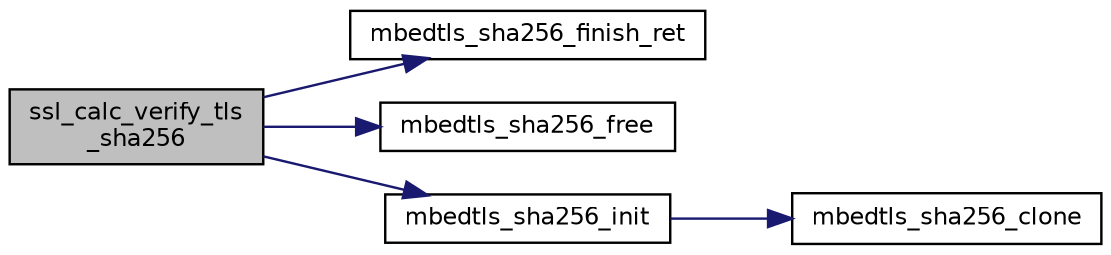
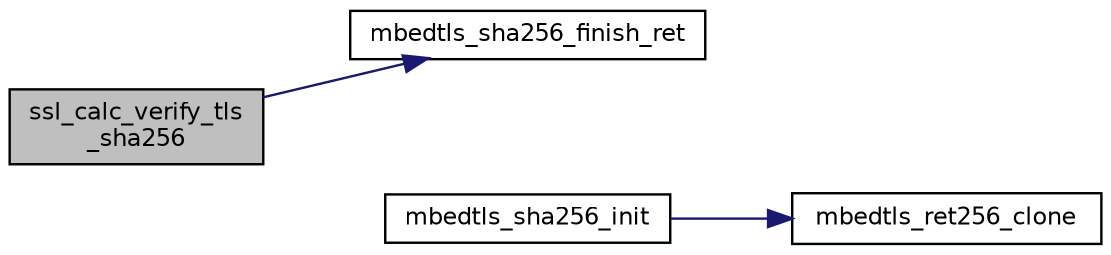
(528, 127) -> none
(334, 173) -> none
(947, 219) -> (947, 219)
